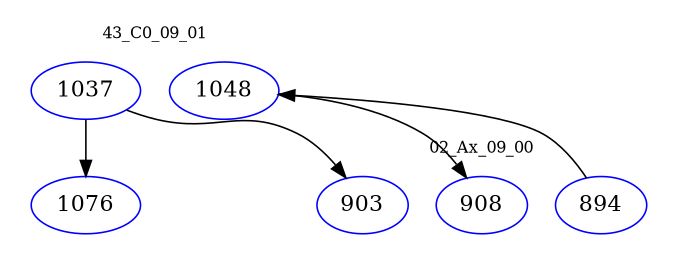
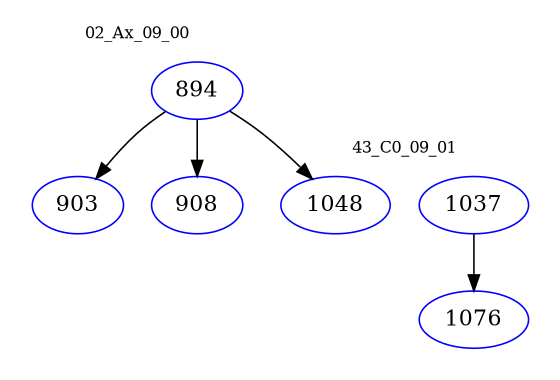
(375, 112) -> (197, 140)
(237, 121) -> (133, 137)
